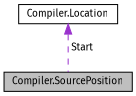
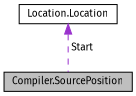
(68, 14) -> (68, 14)
